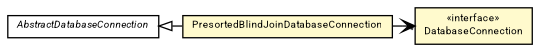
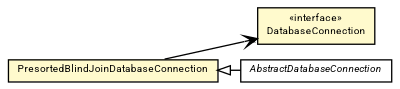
(177, 26) -> (236, 70)
